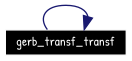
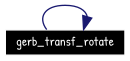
(66, 43) -> (65, 43)
